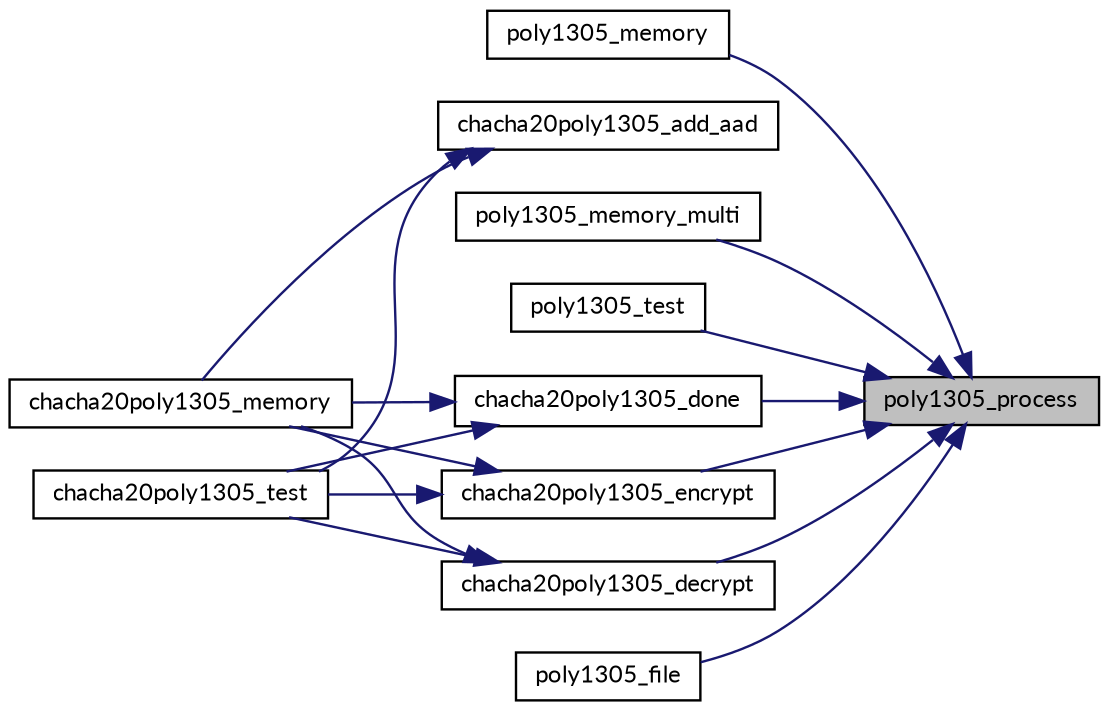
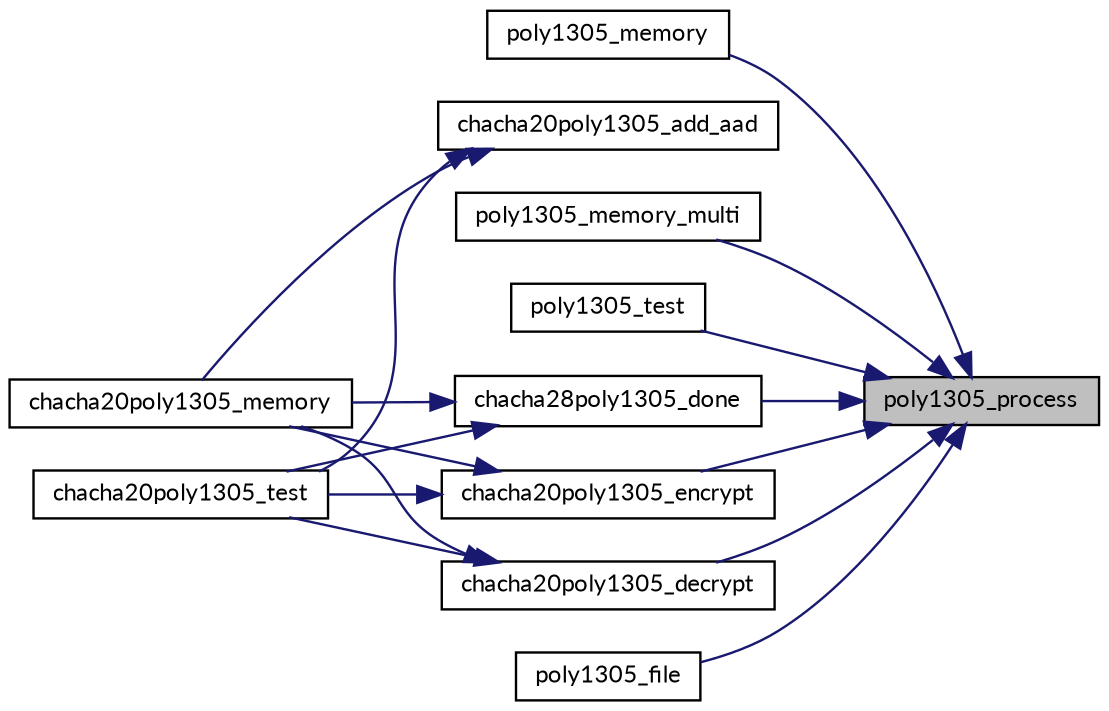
(608, 401) -> (608, 401)
